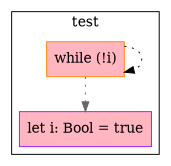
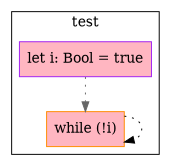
(85, 89) -> (85, 89)
